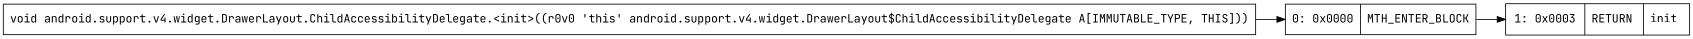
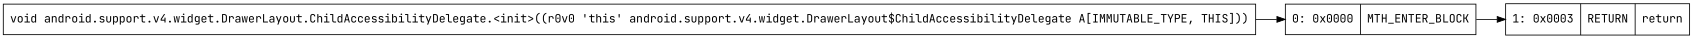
(1664, 19) -> (1662, 19)
